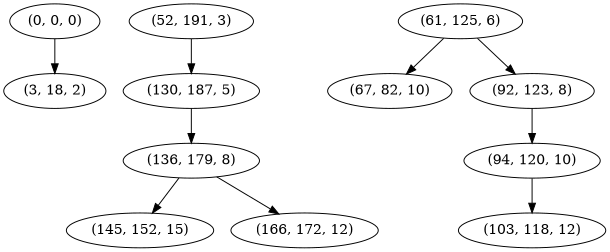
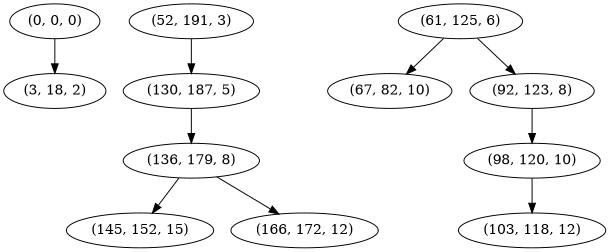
(532, 161) -> (532, 161)
